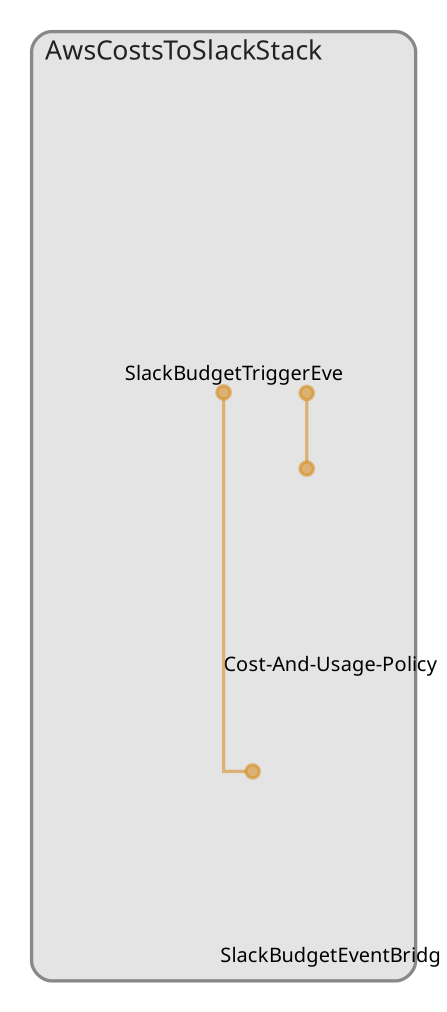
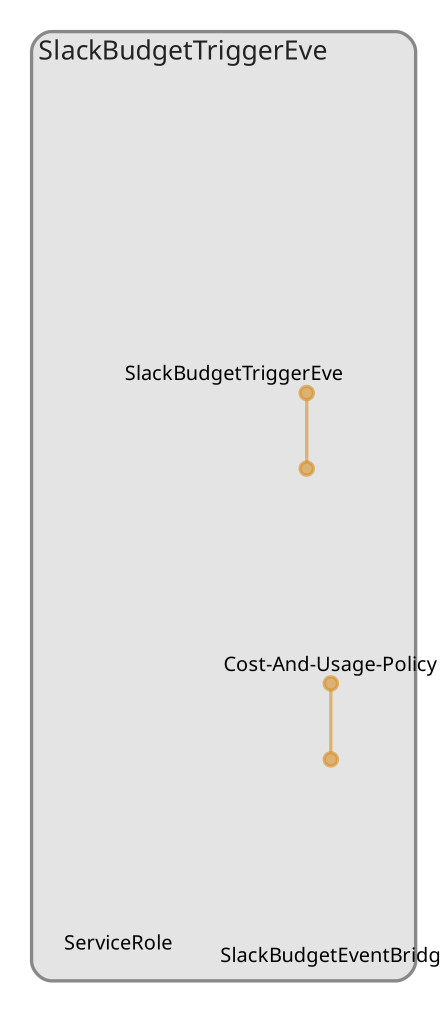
(184, 53) -> (184, 53)
(224, 596) -> (331, 721)
none -> (116, 867)
